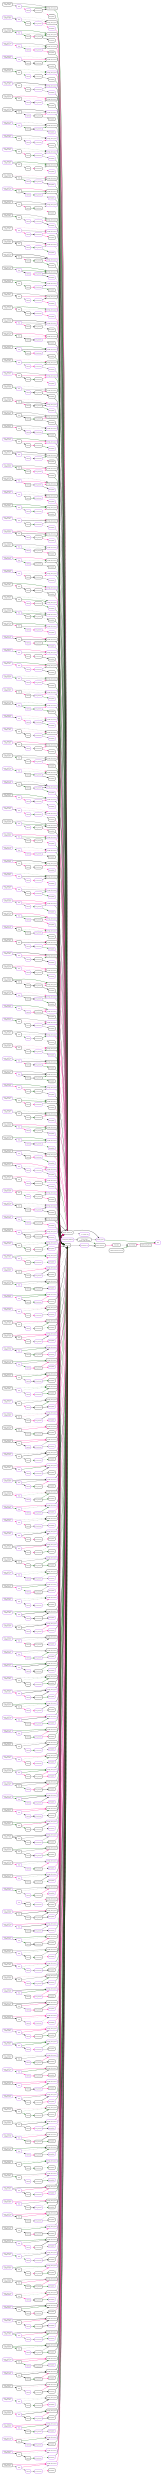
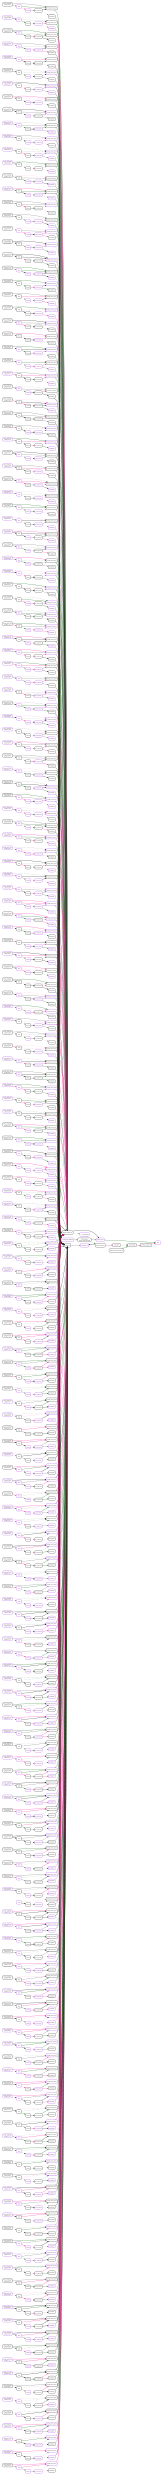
(8, 782) -> (8, 782)
(139, 1244) -> (138, 1246)
(91, 1246) -> (92, 1245)
